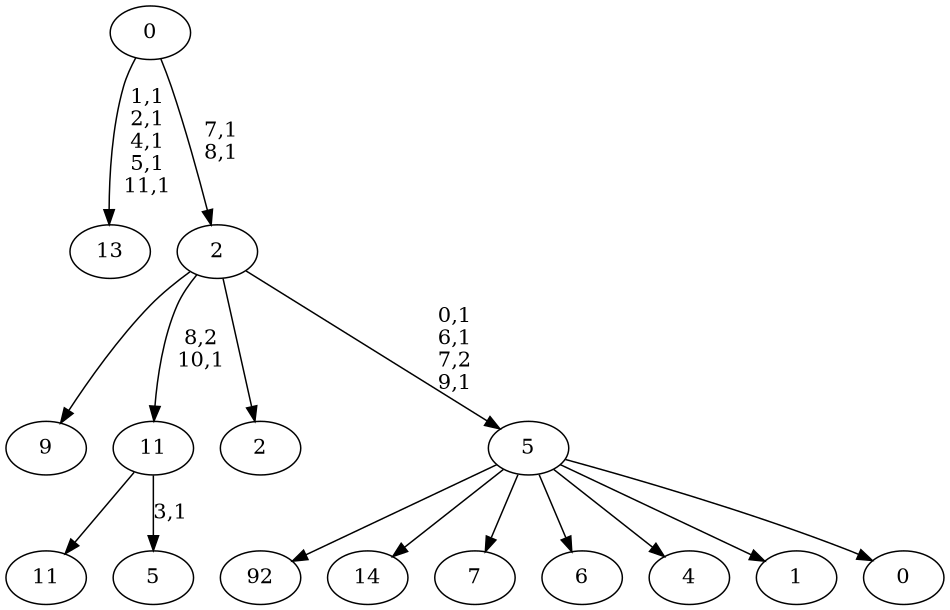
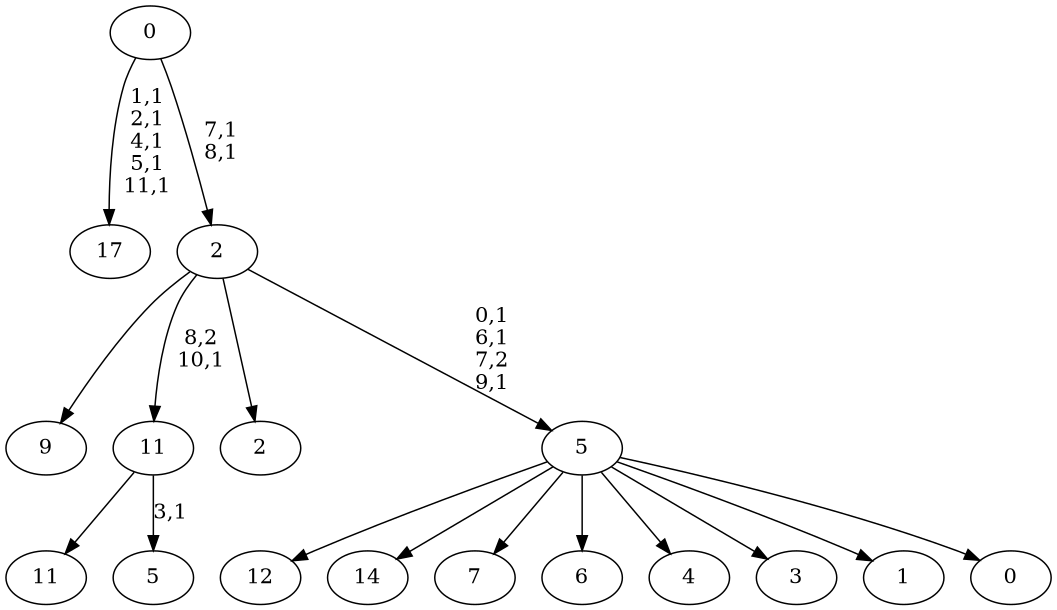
(110, 252) -> (110, 252)
(261, 578) -> (261, 578)
none -> (797, 578)
